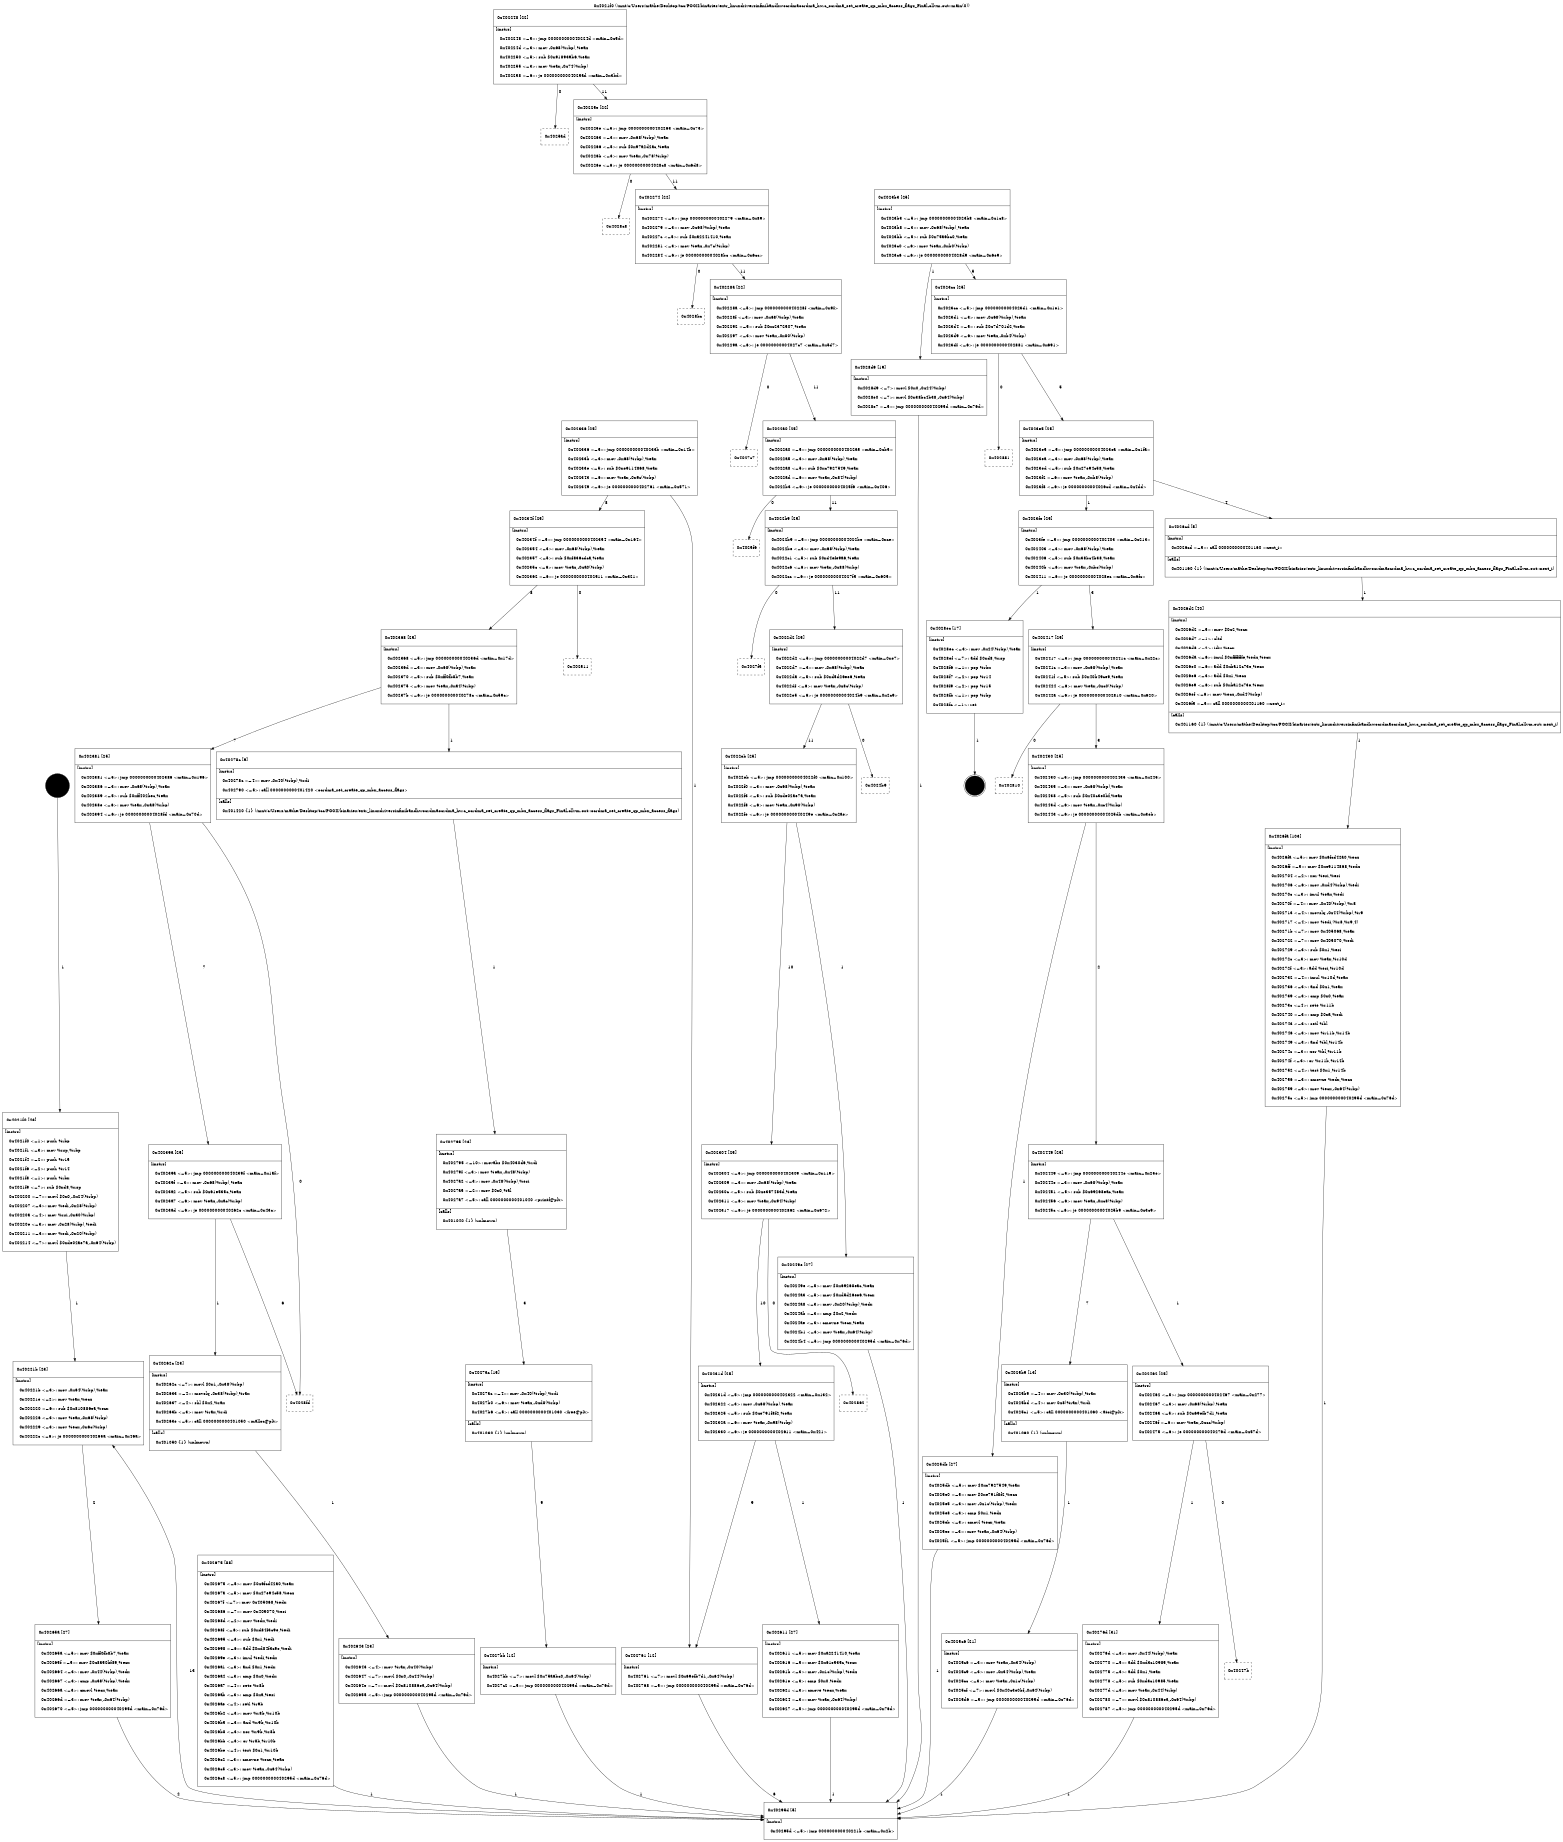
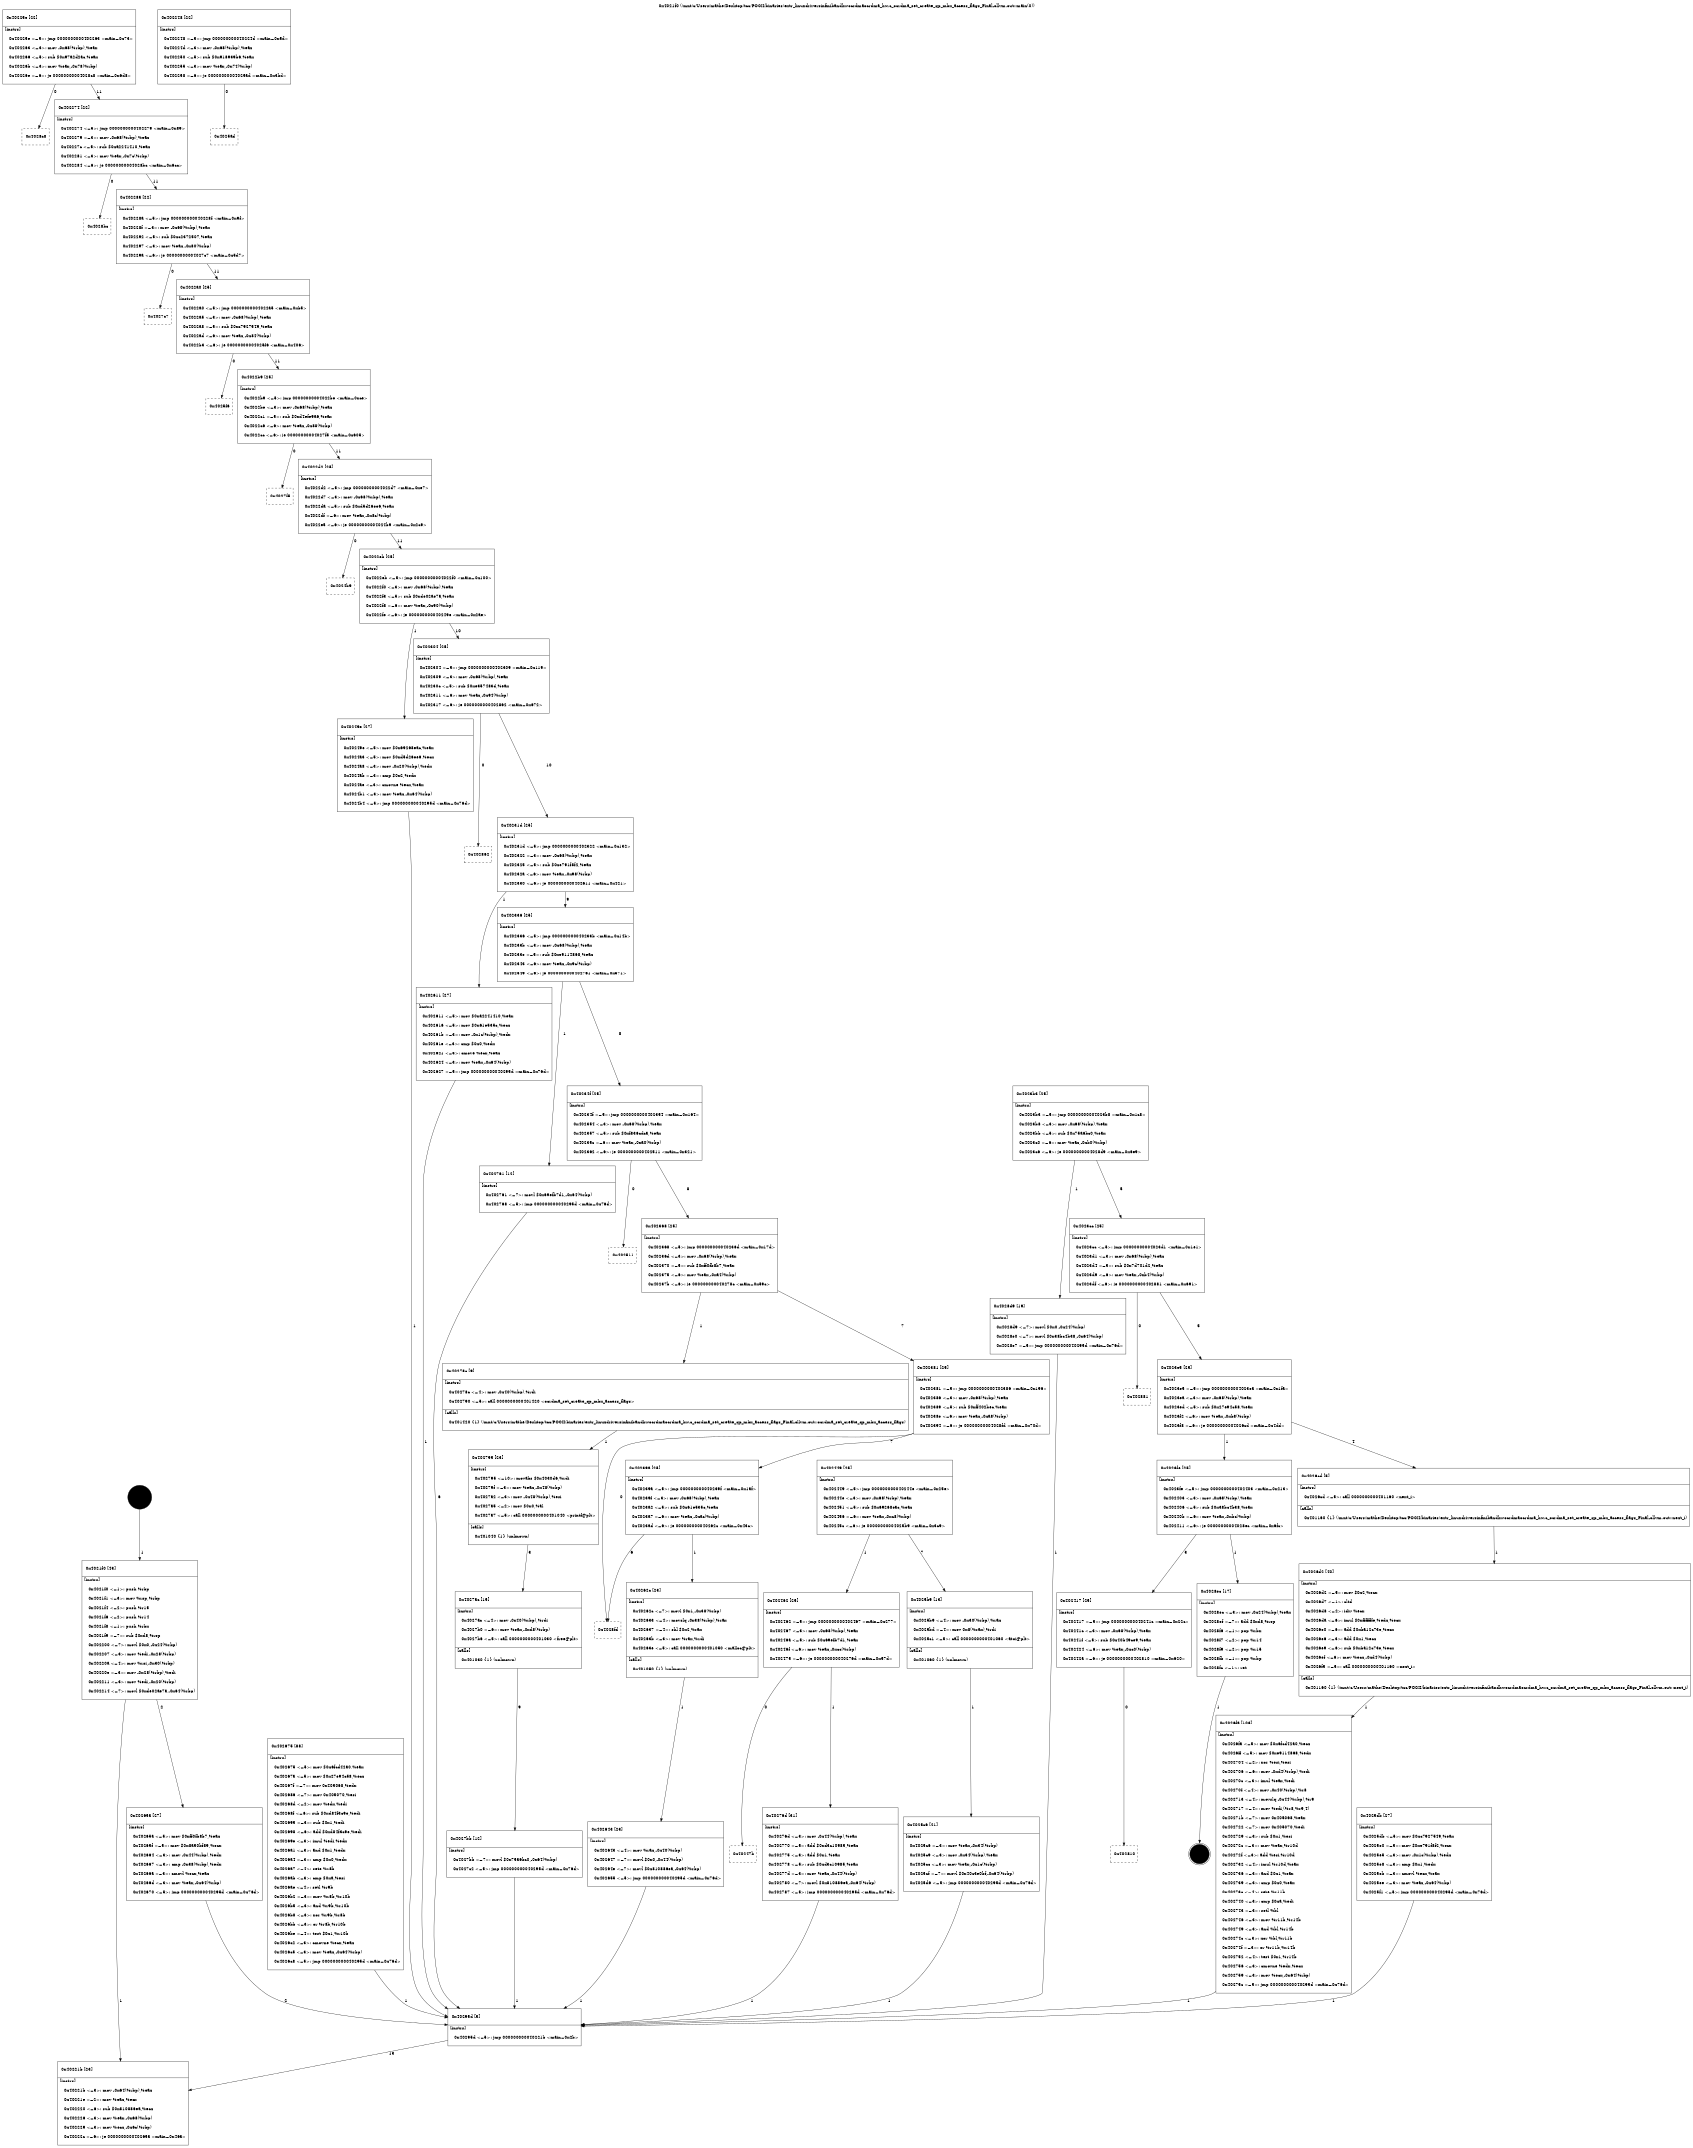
(599, 91) -> none
(1096, 786) -> none
(90, 1533) -> (170, 1752)
(726, 1543) -> (565, 898)
